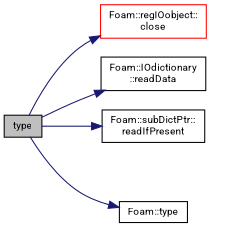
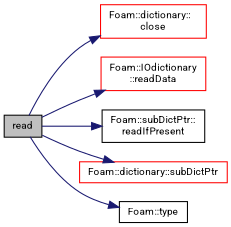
(153, 21) -> (153, 21)
(153, 74) -> (153, 74)
(23, 126) -> (23, 126)
none -> (153, 172)
